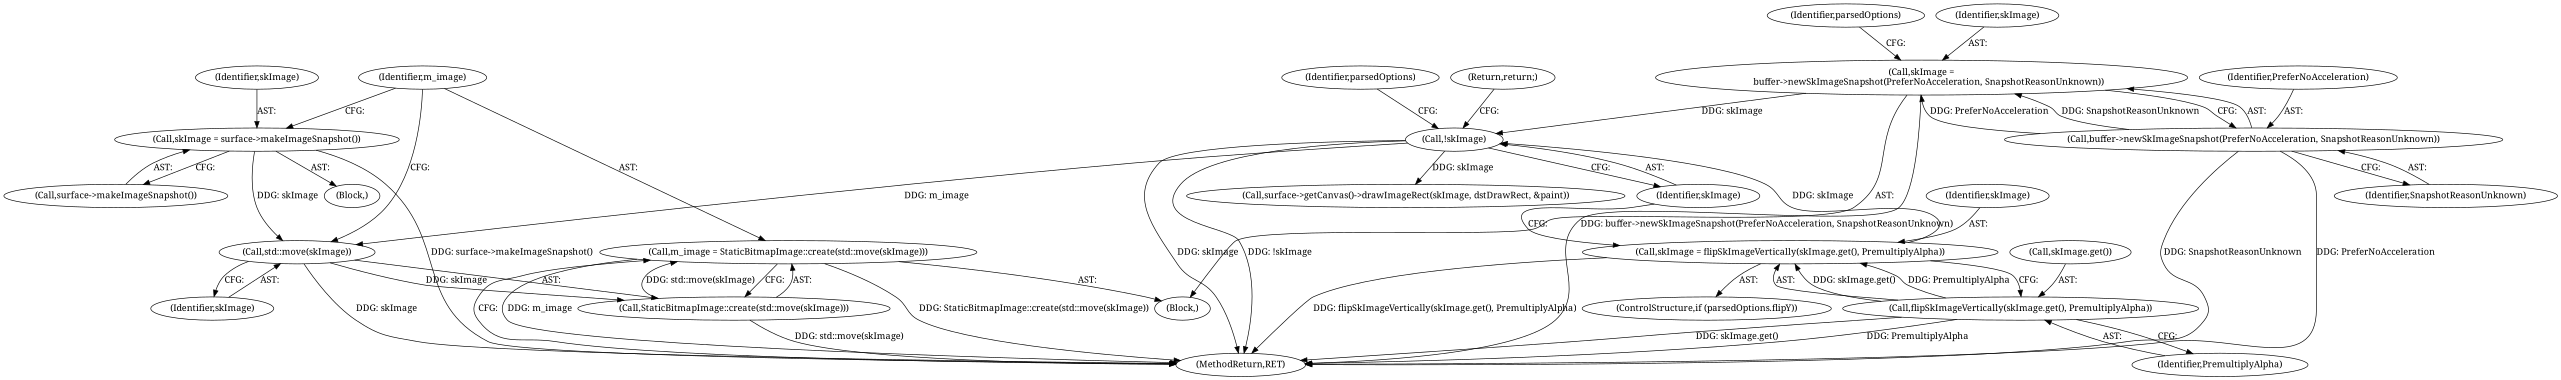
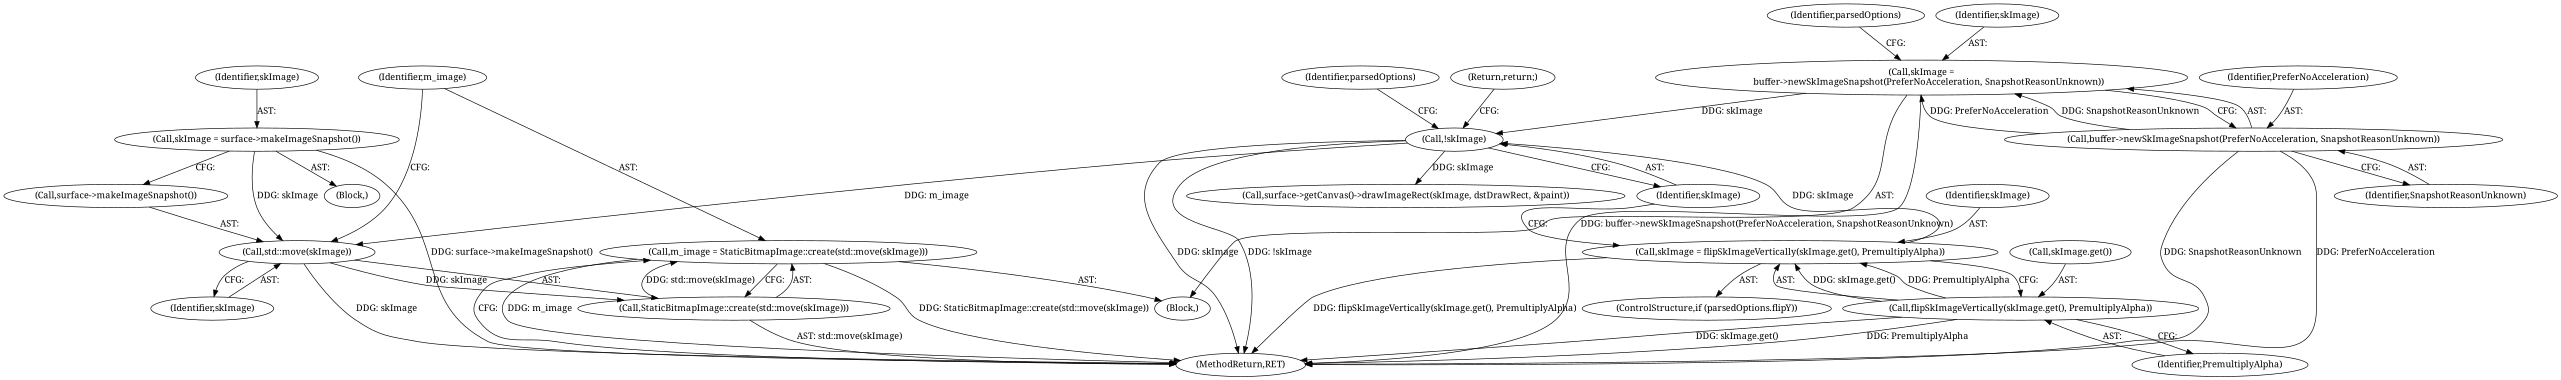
(344, 107) -> none
(152, 164) -> (203, 224)
(849, 337) -> (849, 337)
